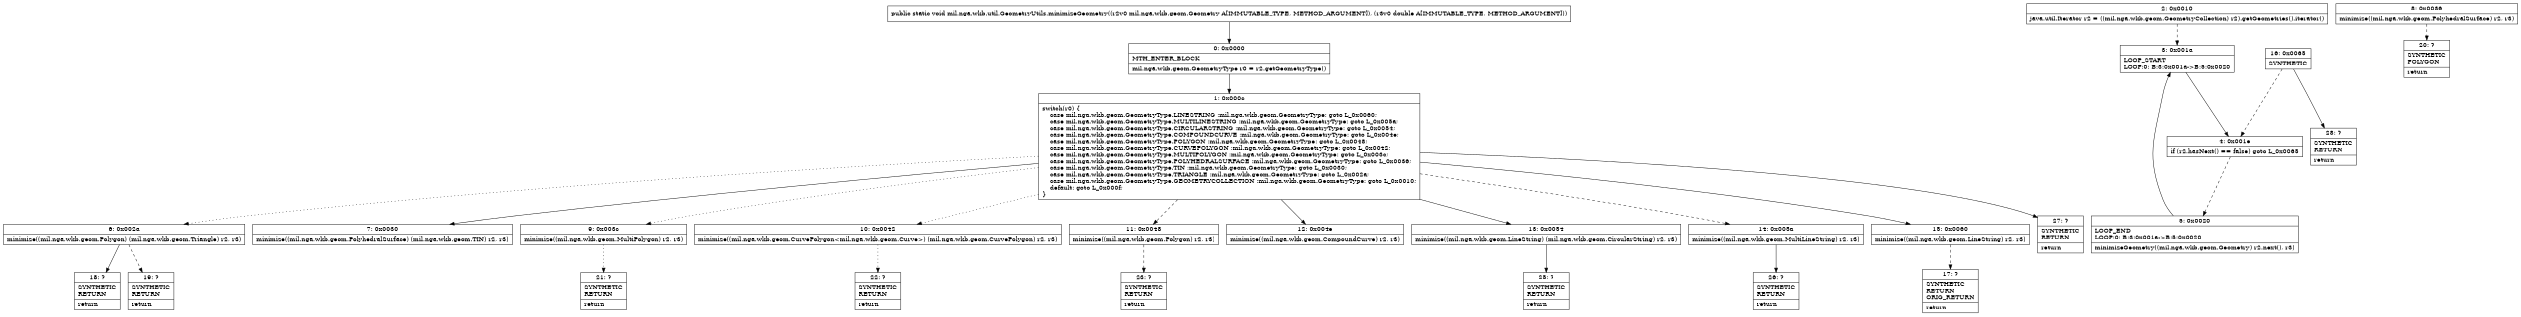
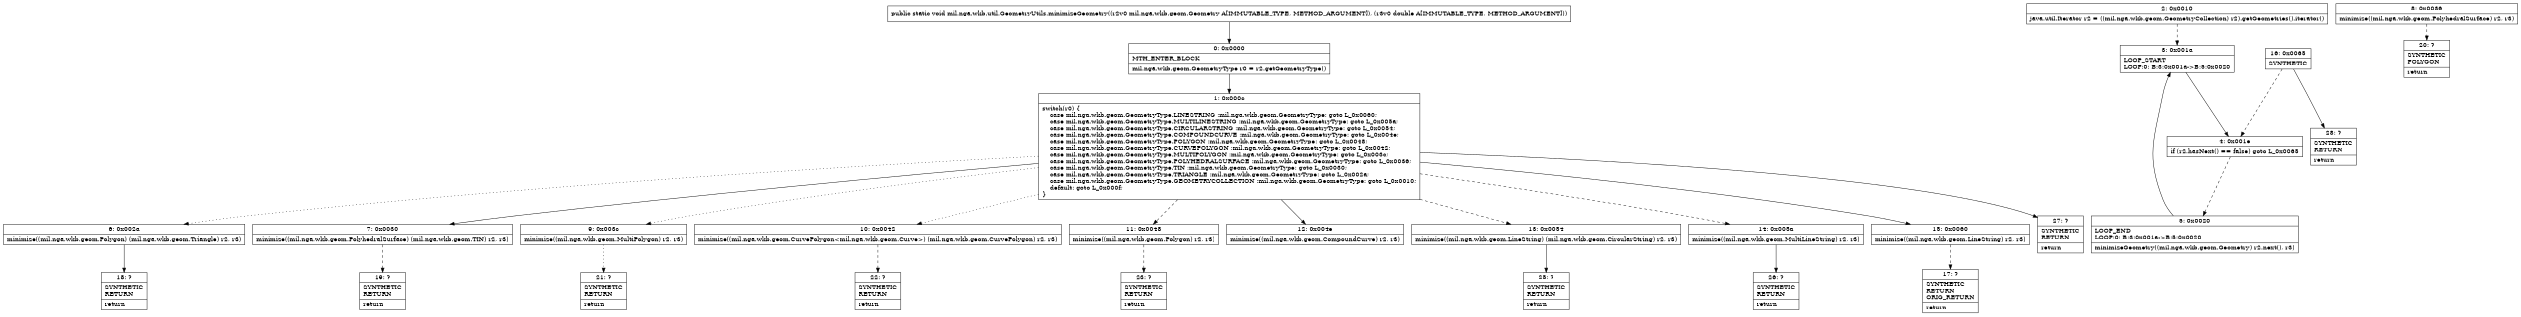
(1463, 211) -> (1463, 211)
(878, 256) -> (878, 256)
(135, 257) -> (383, 256)
